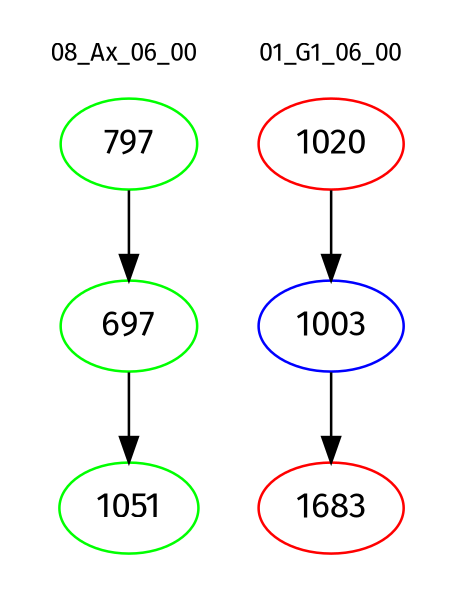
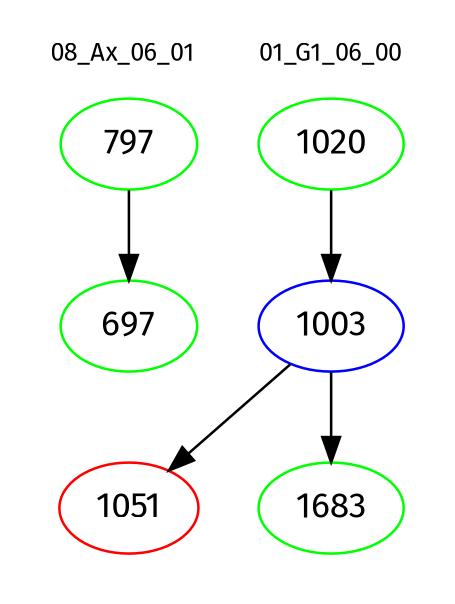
(124, 54) -> (124, 54)
(331, 144) -> (331, 144)
(129, 405) -> (255, 396)
(129, 508) -> (129, 508)
(331, 508) -> (331, 508)
